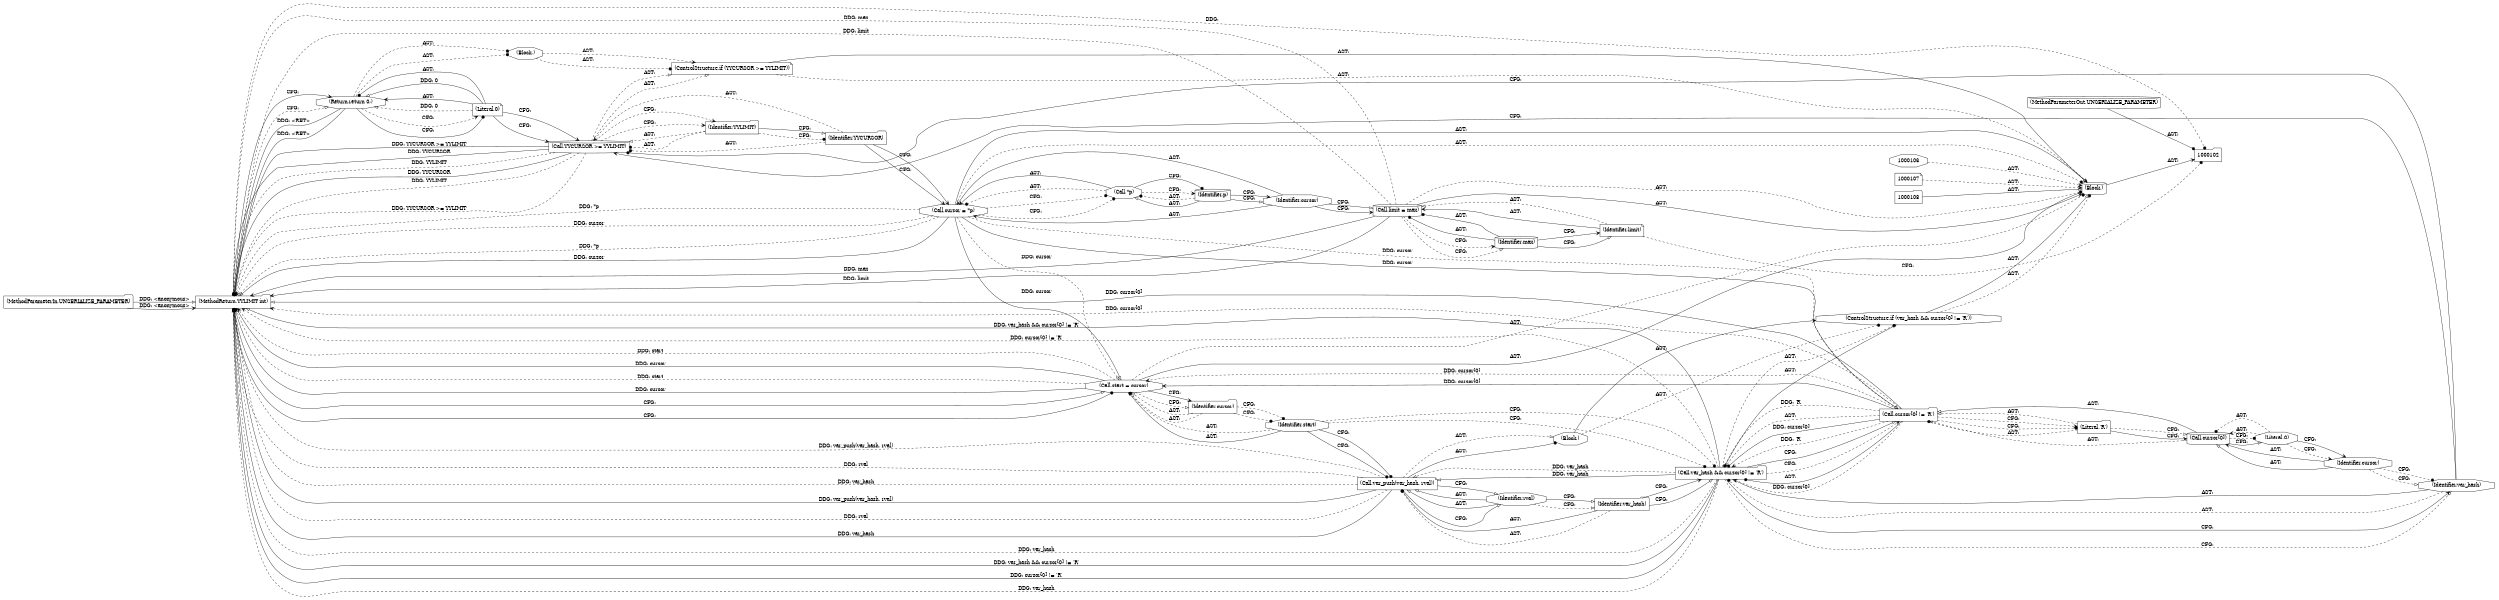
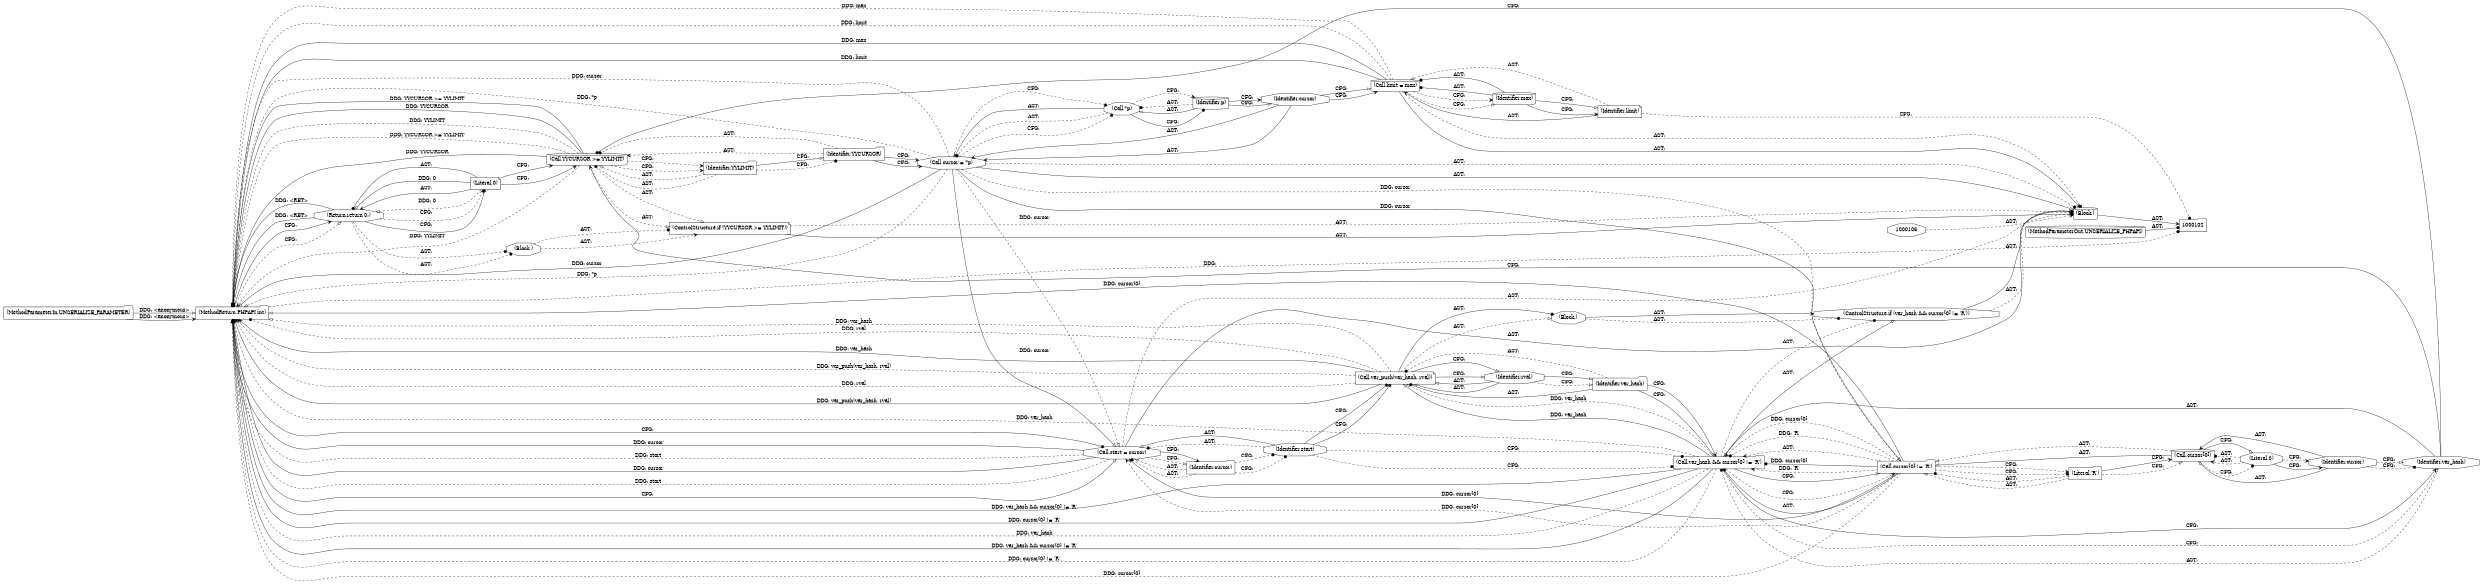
(2094, 103) -> (2085, 232)
(1909, 179) -> none
(1909, 198) -> none
(233, 302) -> (232, 313)
